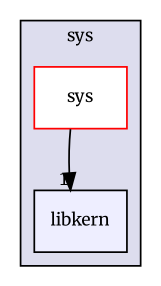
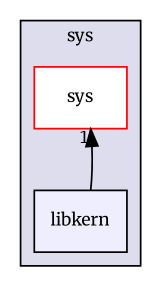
(69, 151) -> (92, 168)
